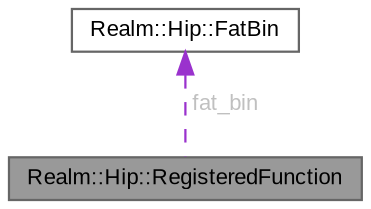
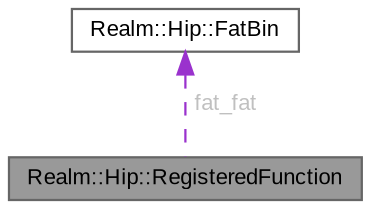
(222, 104) -> (222, 104)
